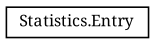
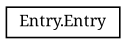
(77, 22) -> (63, 22)
